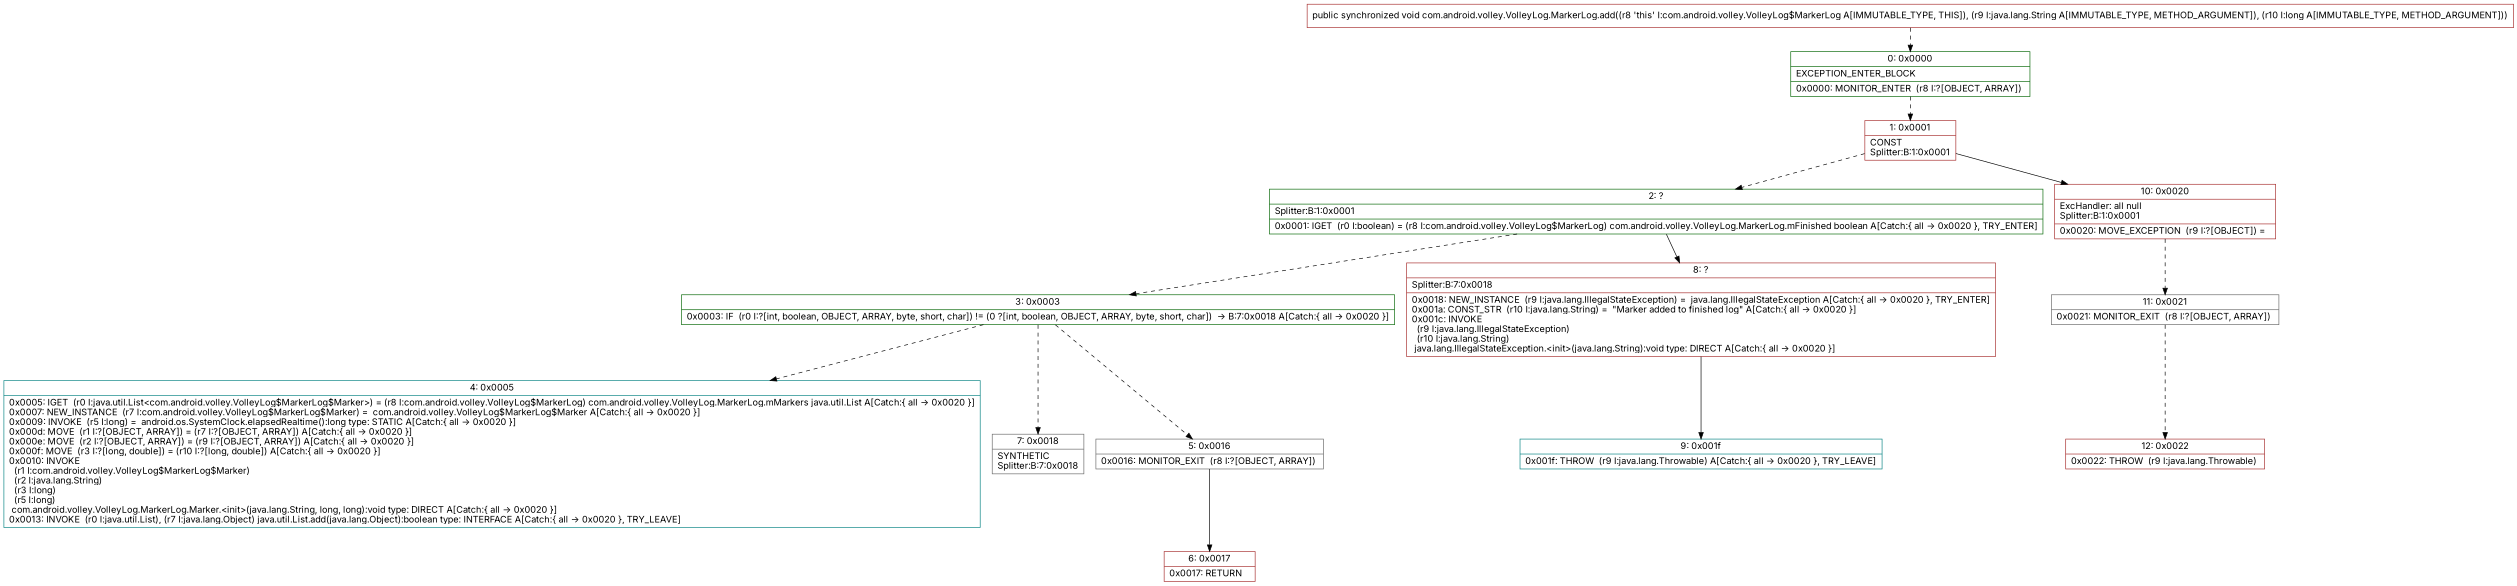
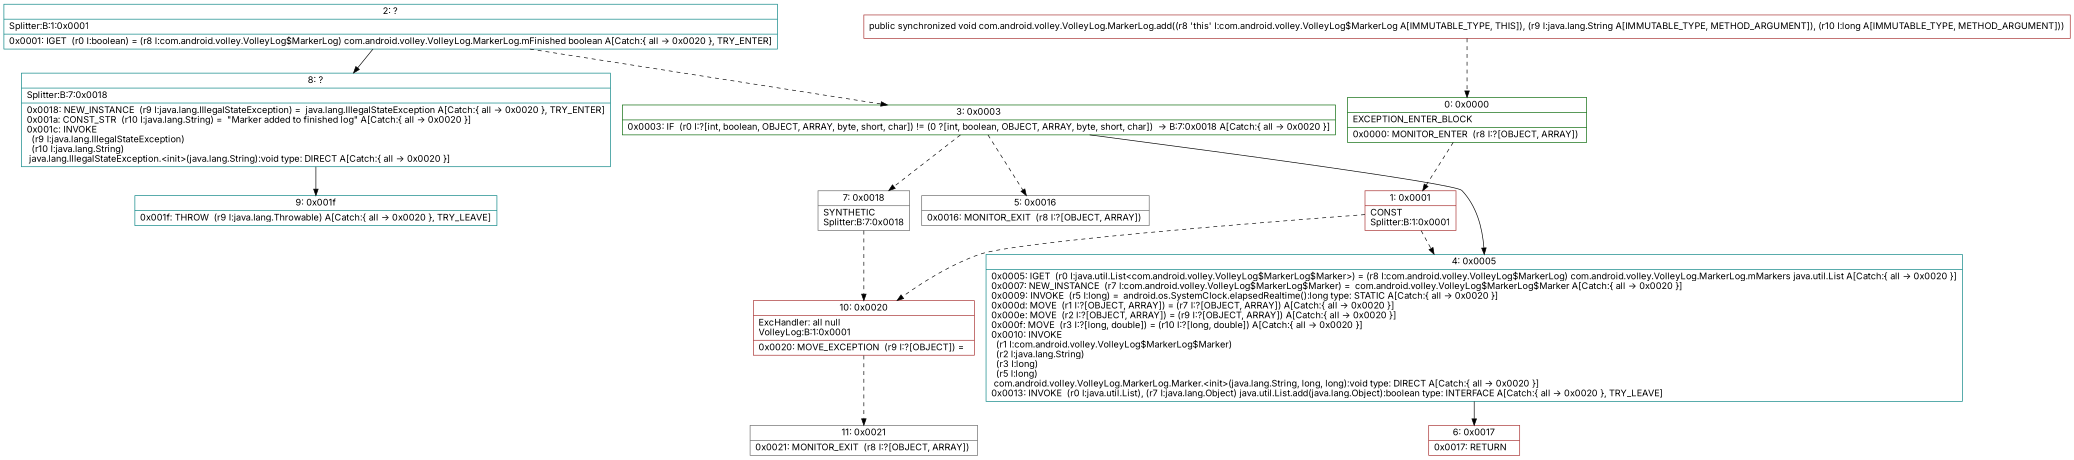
(2009, 168) -> (1128, 235)
(1803, 171) -> (1426, 240)
(1656, 212) -> (391, 27)
(2100, 216) -> (805, 332)
none -> (864, 262)
(1701, 310) -> (316, 120)
(880, 352) -> (1307, 164)
(2165, 454) -> none
(1210, 507) -> (1474, 410)
